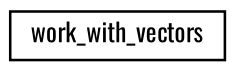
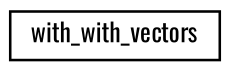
(118, 36) -> (115, 36)
